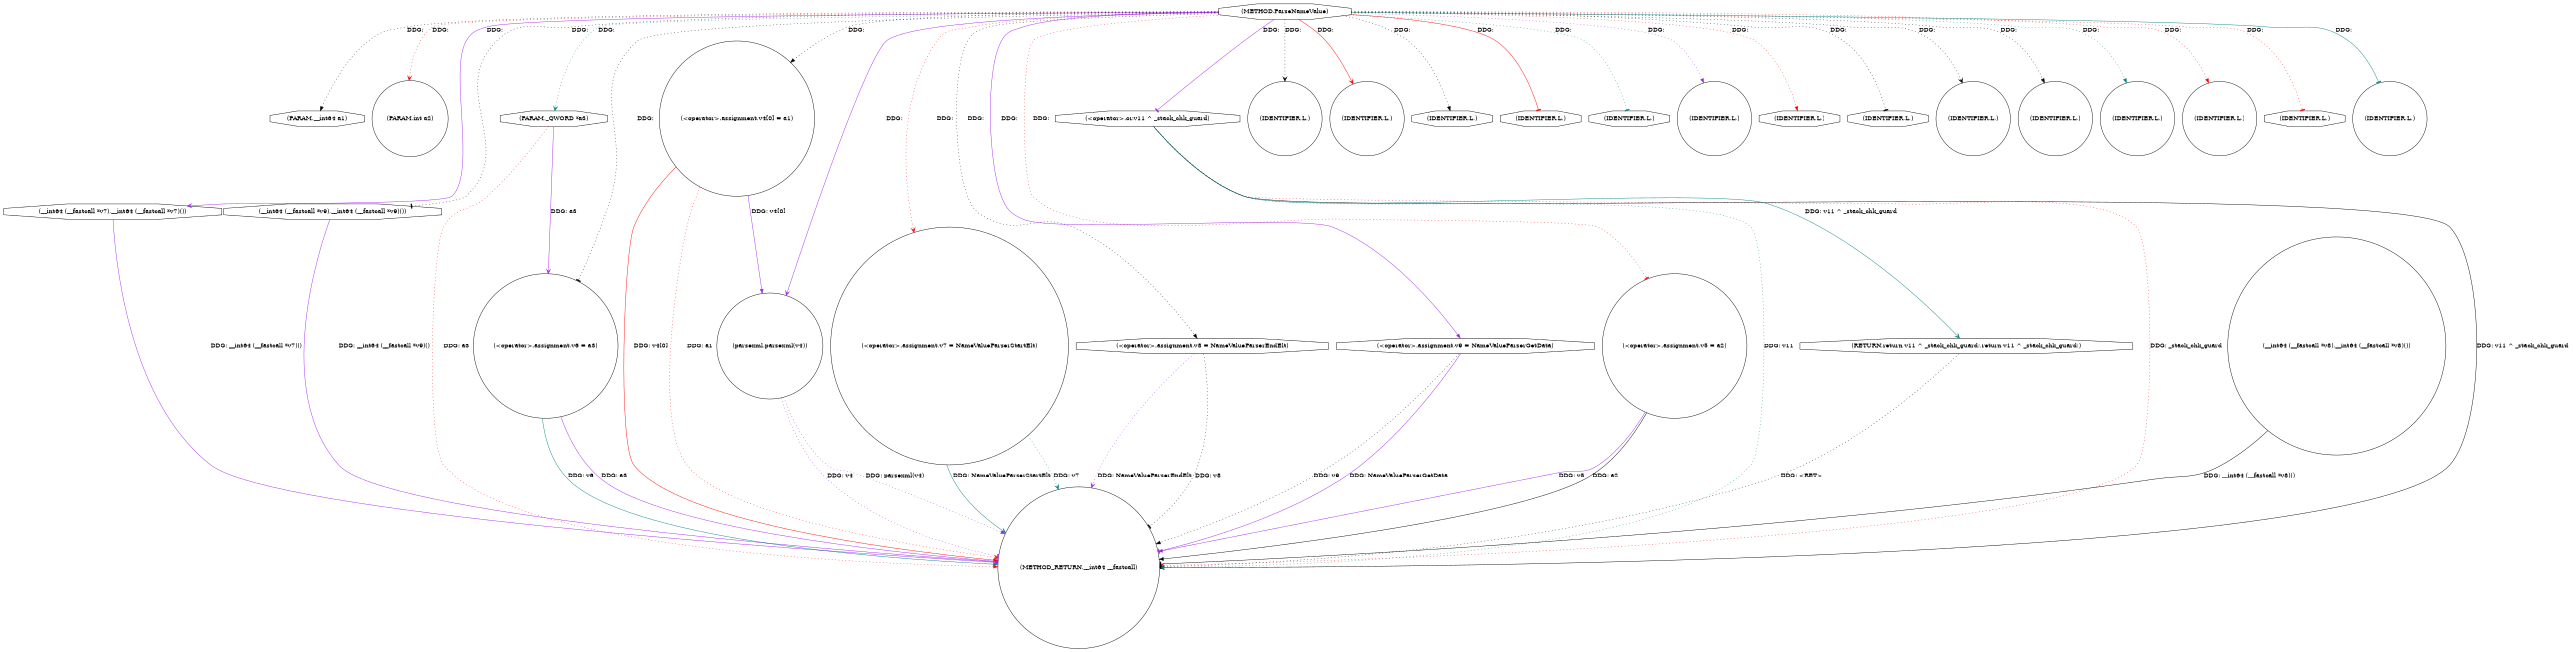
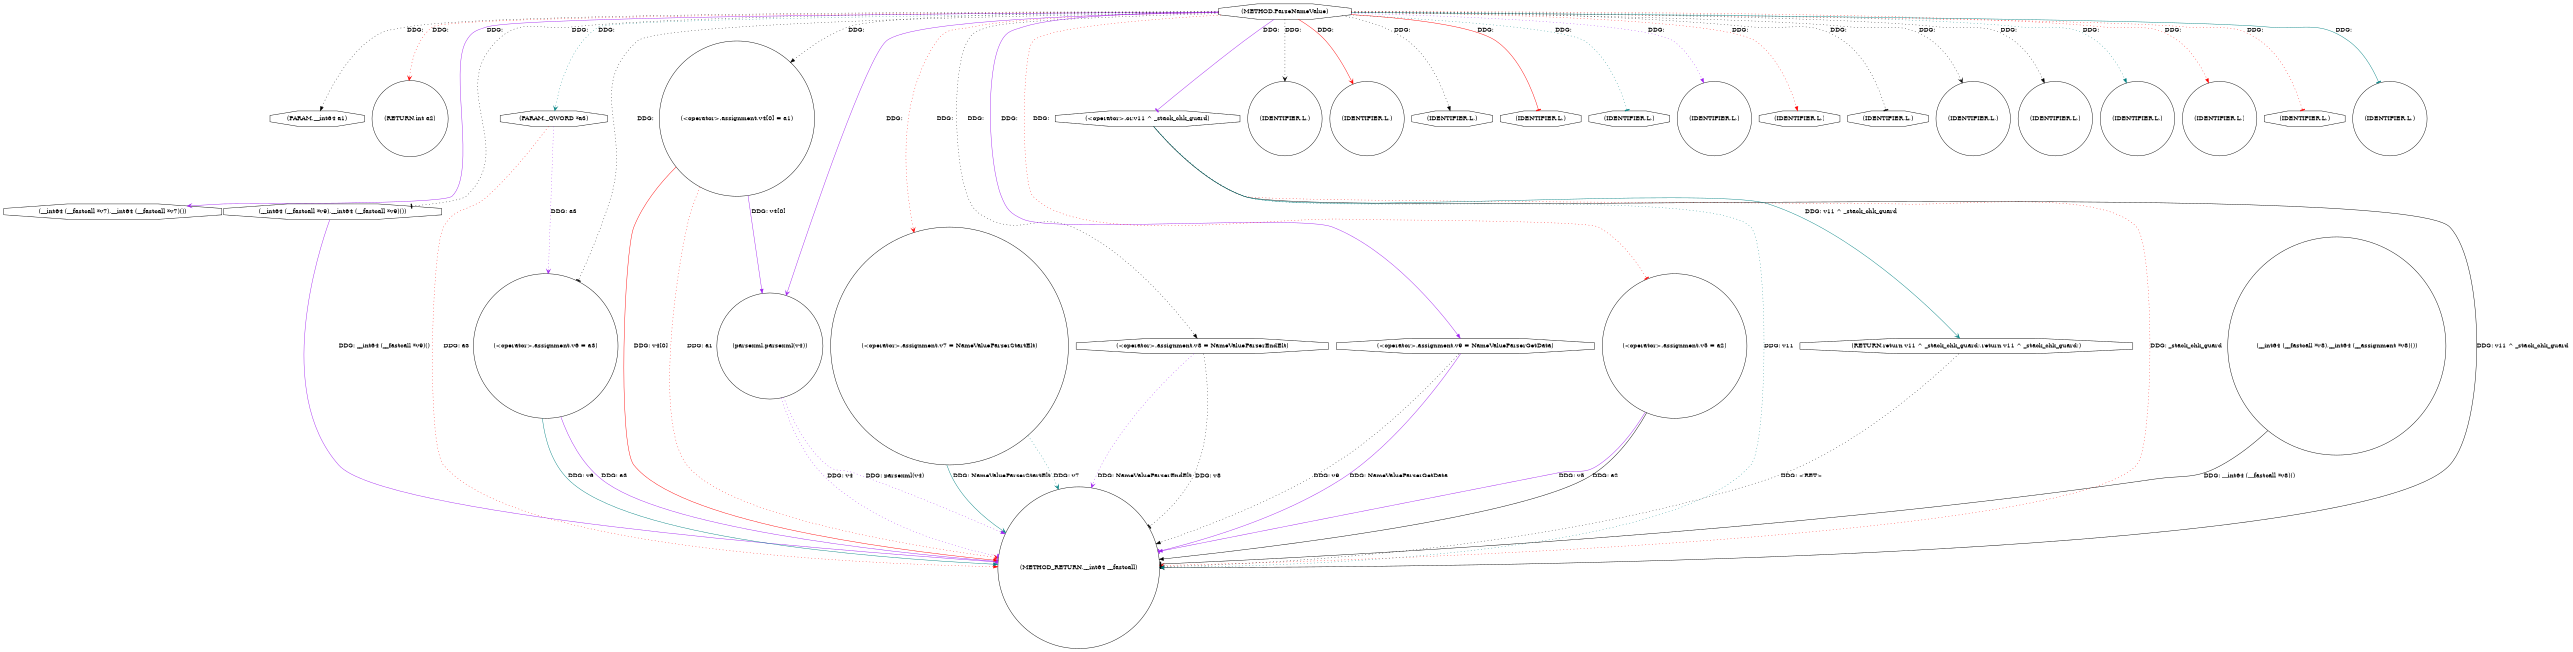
(410, 119) -> (410, 119)
(551, 198) -> (551, 198)
(2337, 346) -> (2337, 346)
(465, 517) -> none
